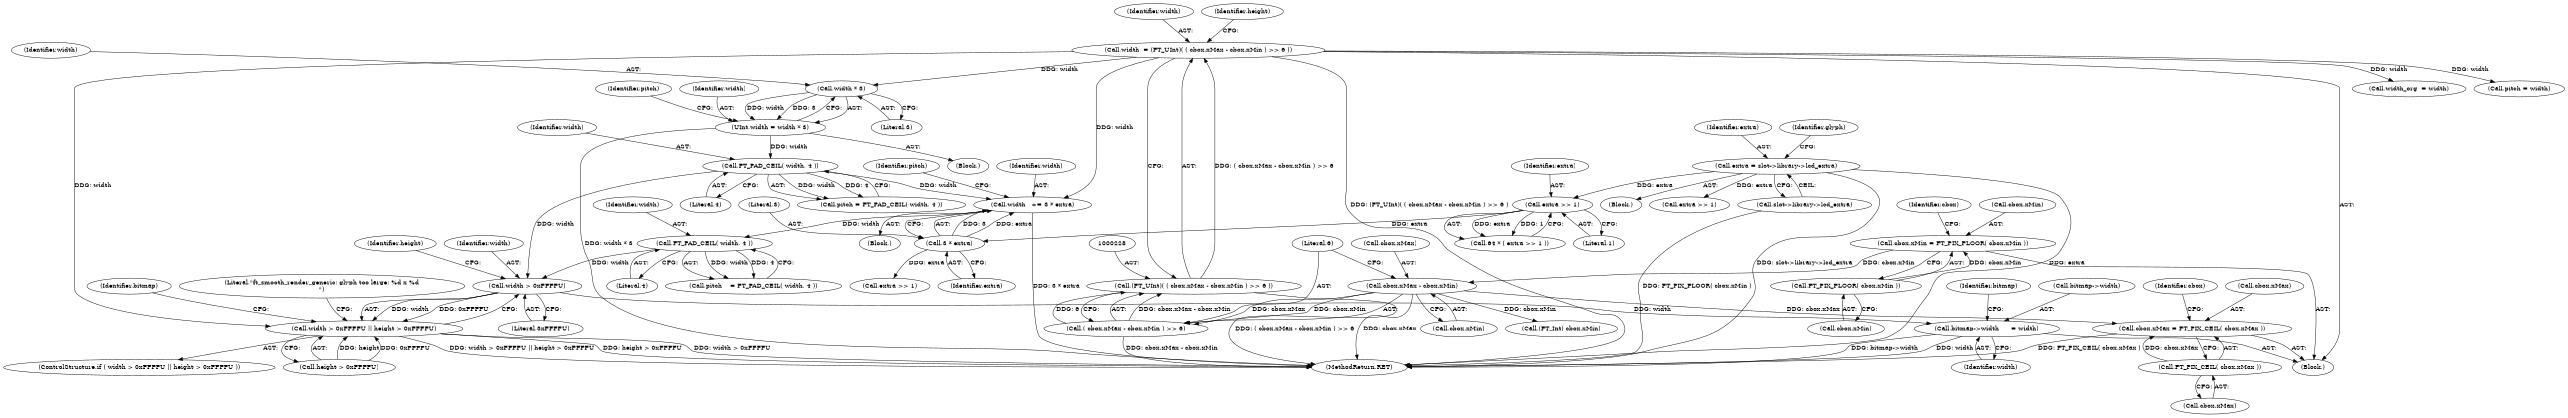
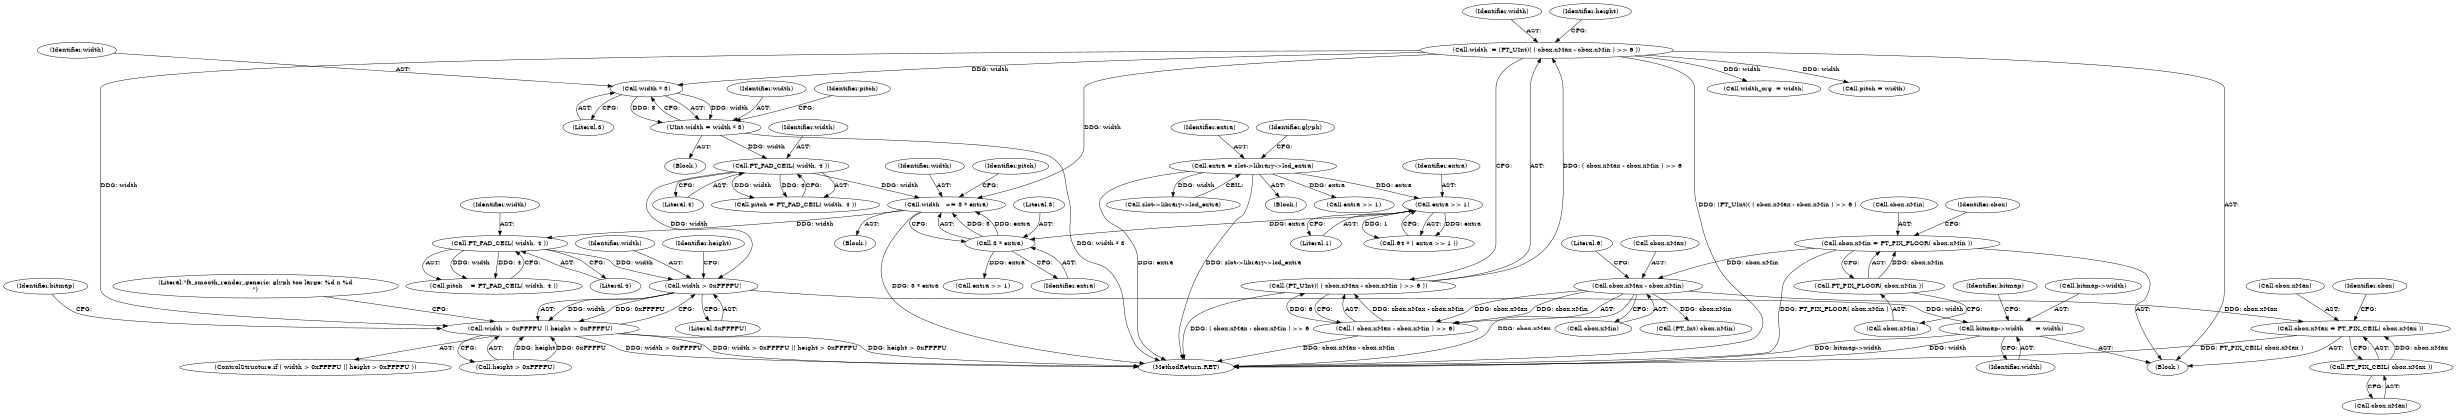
(1786, 186) -> (1196, 186)
(1112, 244) -> none
(1242, 307) -> none
(1640, 346) -> (1572, 361)
